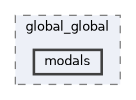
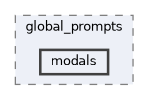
(68, 28) -> (74, 28)
